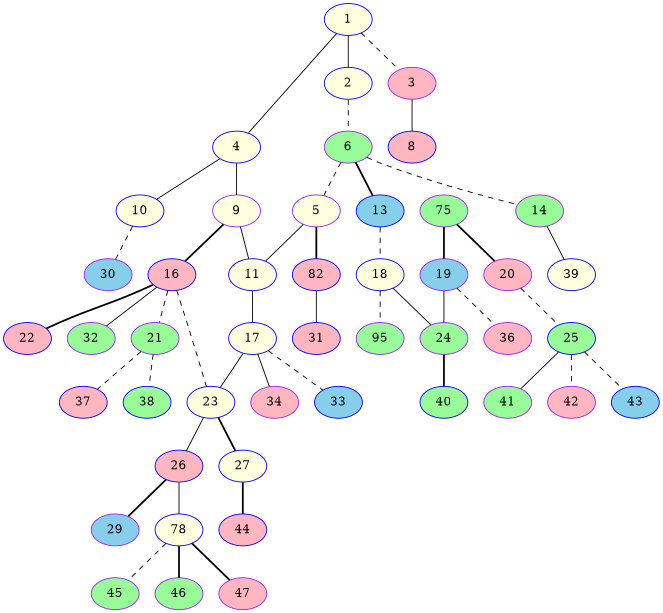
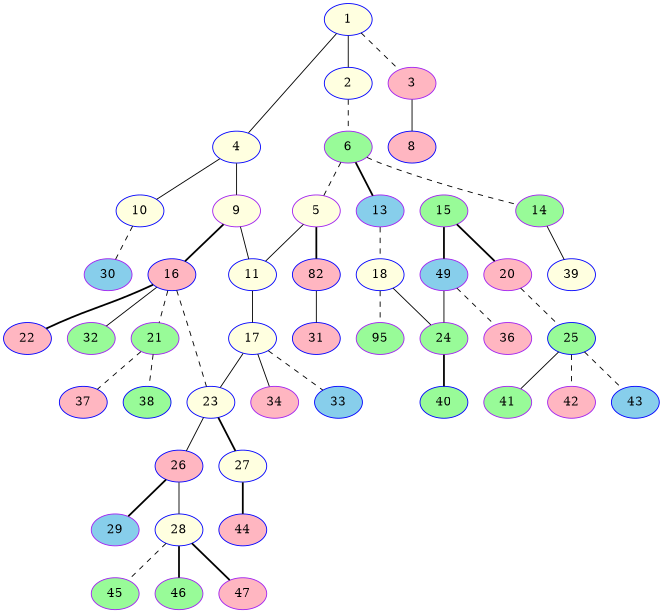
(380, 211) -> (380, 211)
(444, 211) -> (444, 211)
(444, 275) -> (444, 275)
(179, 530) -> (179, 530)
